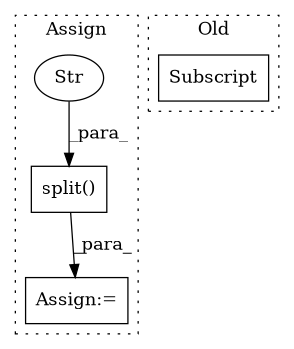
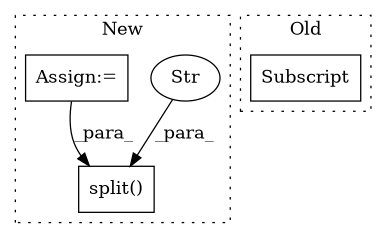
(77, 30) -> (123, 30)
(72, 239) -> (71, 130)
